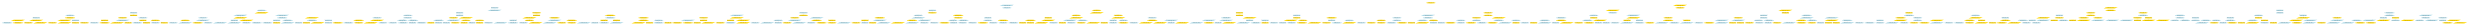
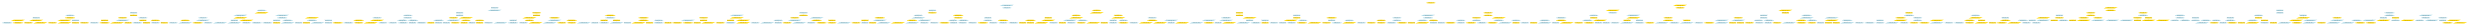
(1303, 20) -> (1303, 20)
(317, 23) -> (317, 23)
none -> (628, 23)
